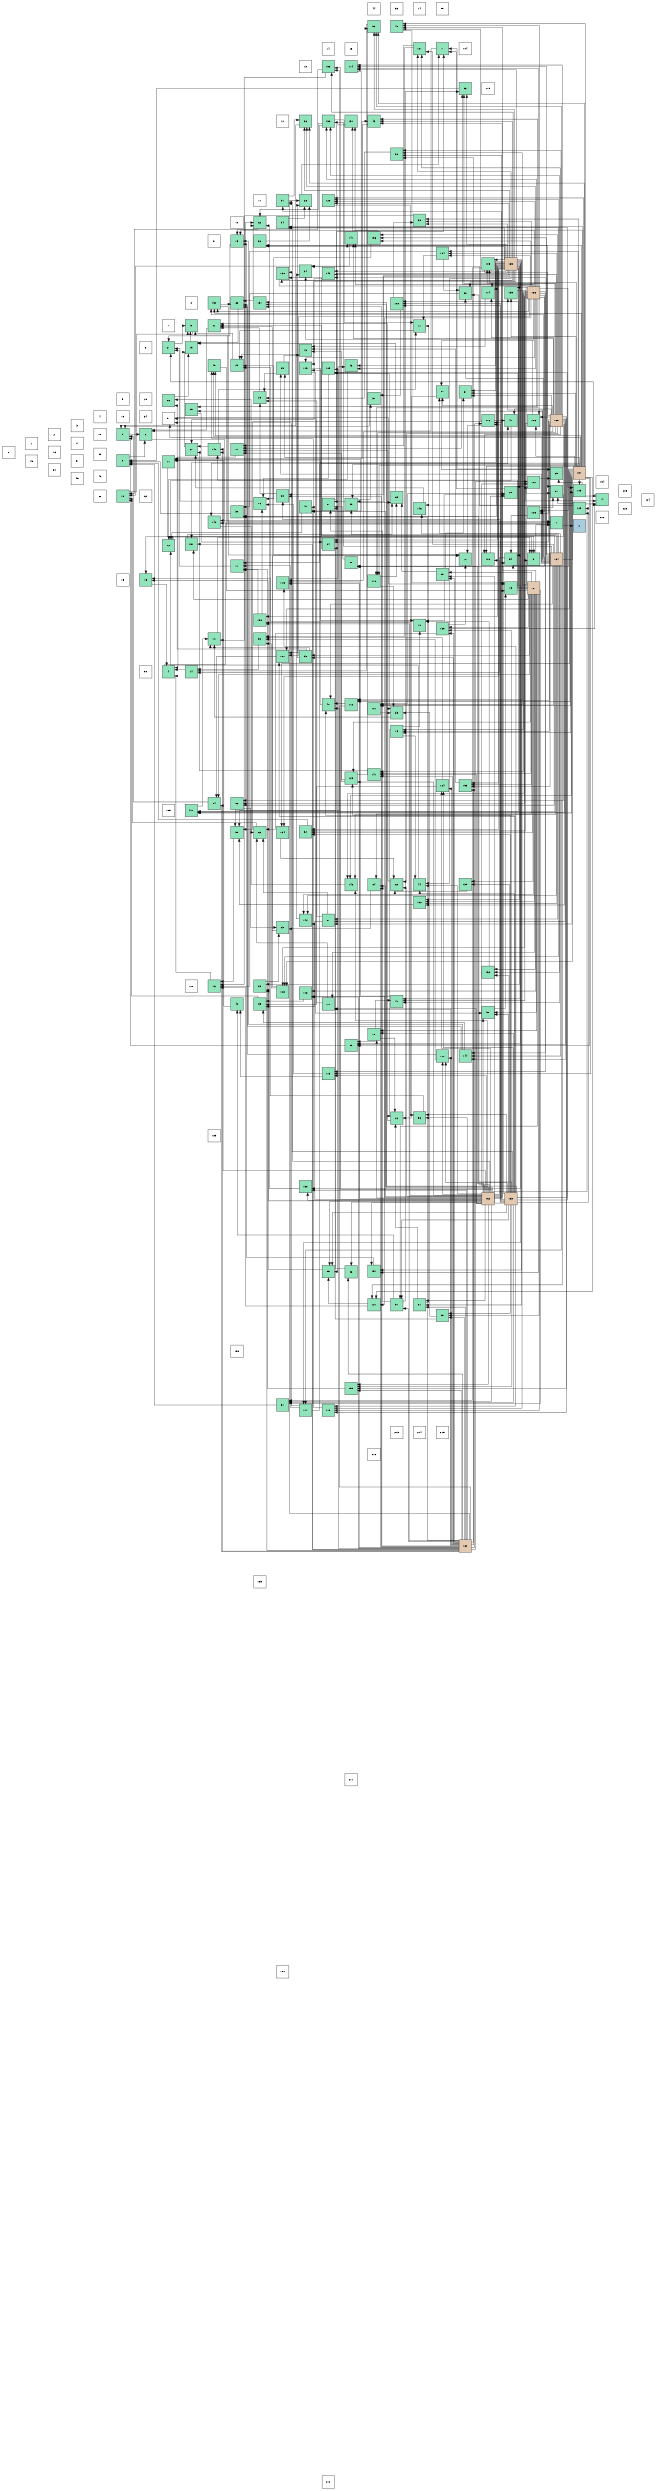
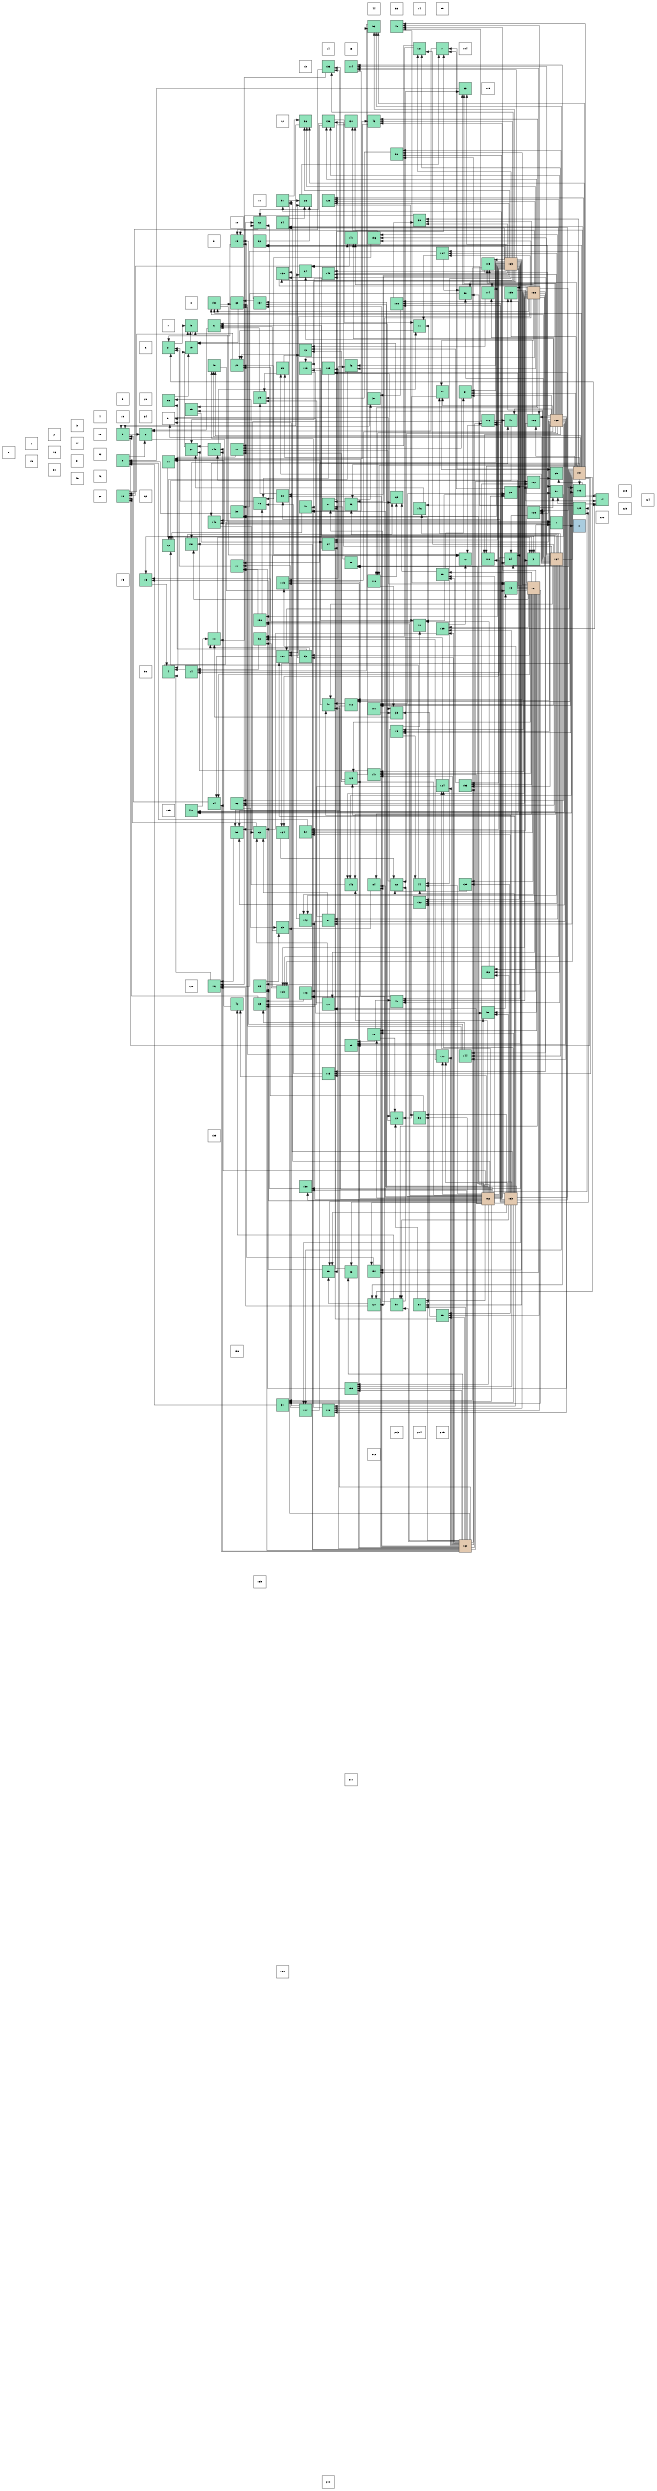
(602, 482) -> none
